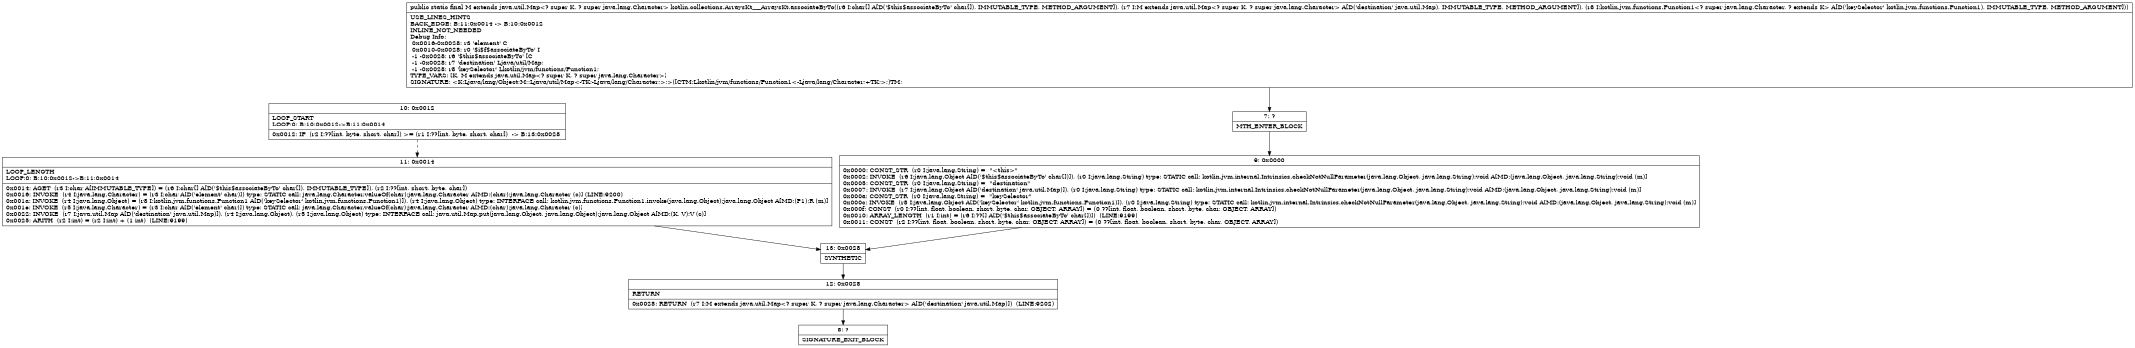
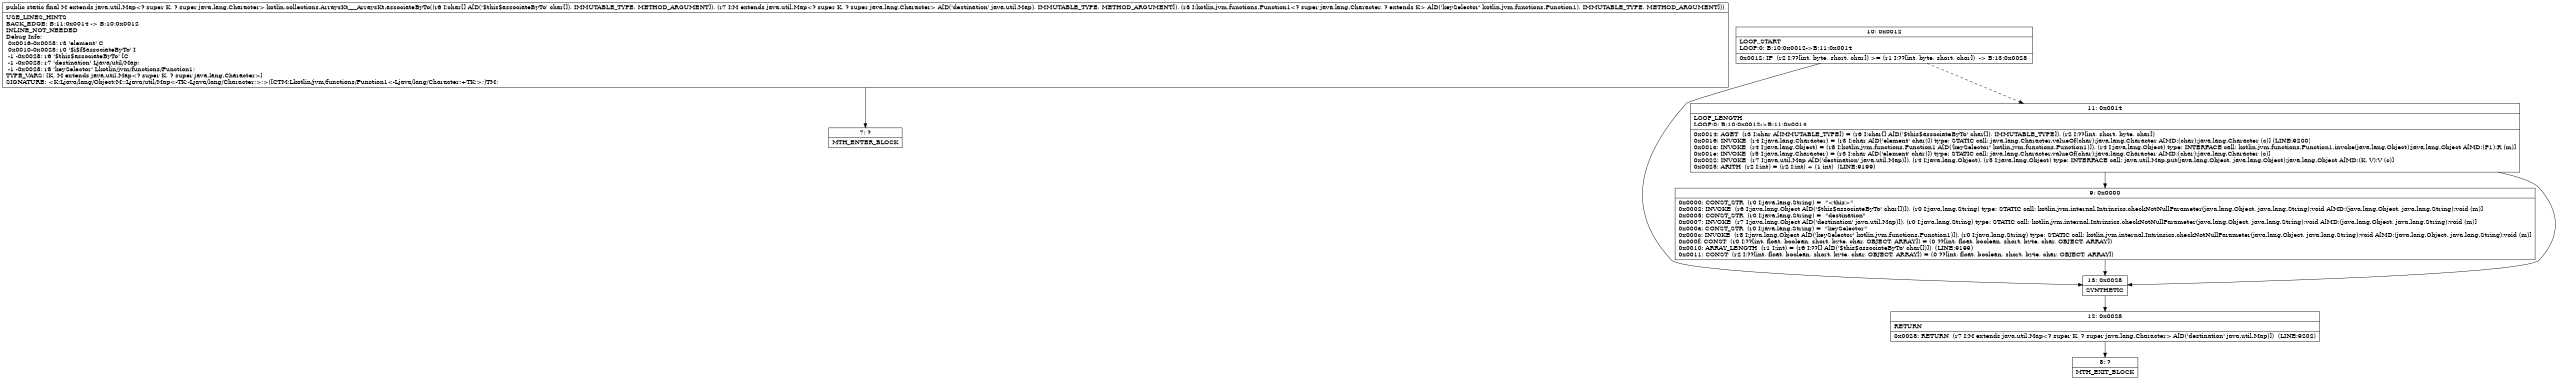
(1269, 141) -> (2105, 178)
none -> (1716, 268)
(843, 340) -> (2105, 372)
